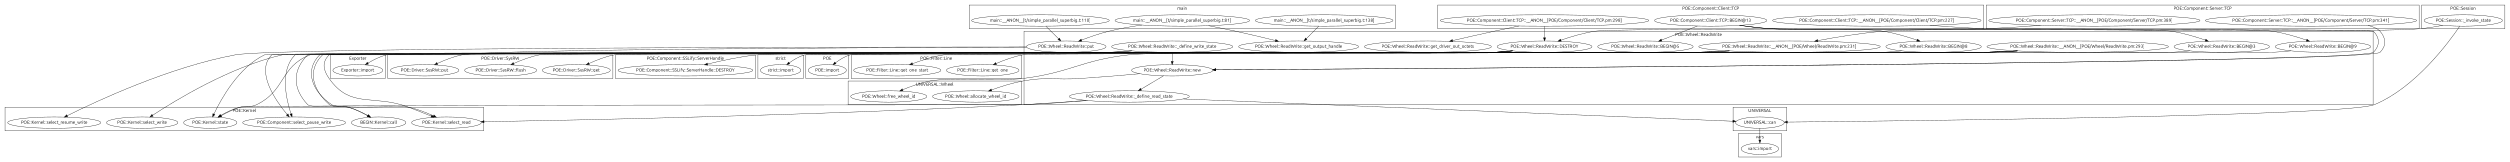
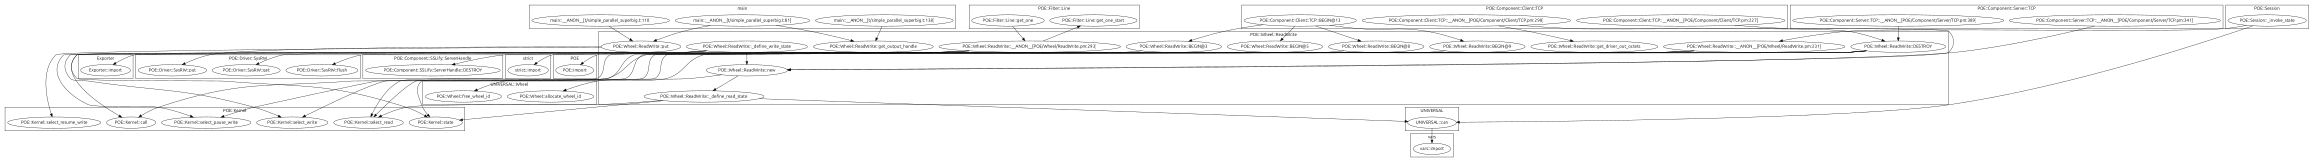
(1506, 53) -> (1019, 33)
none -> (67, 73)
(294, 123) -> (206, 123)
(379, 123) -> (131, 123)
